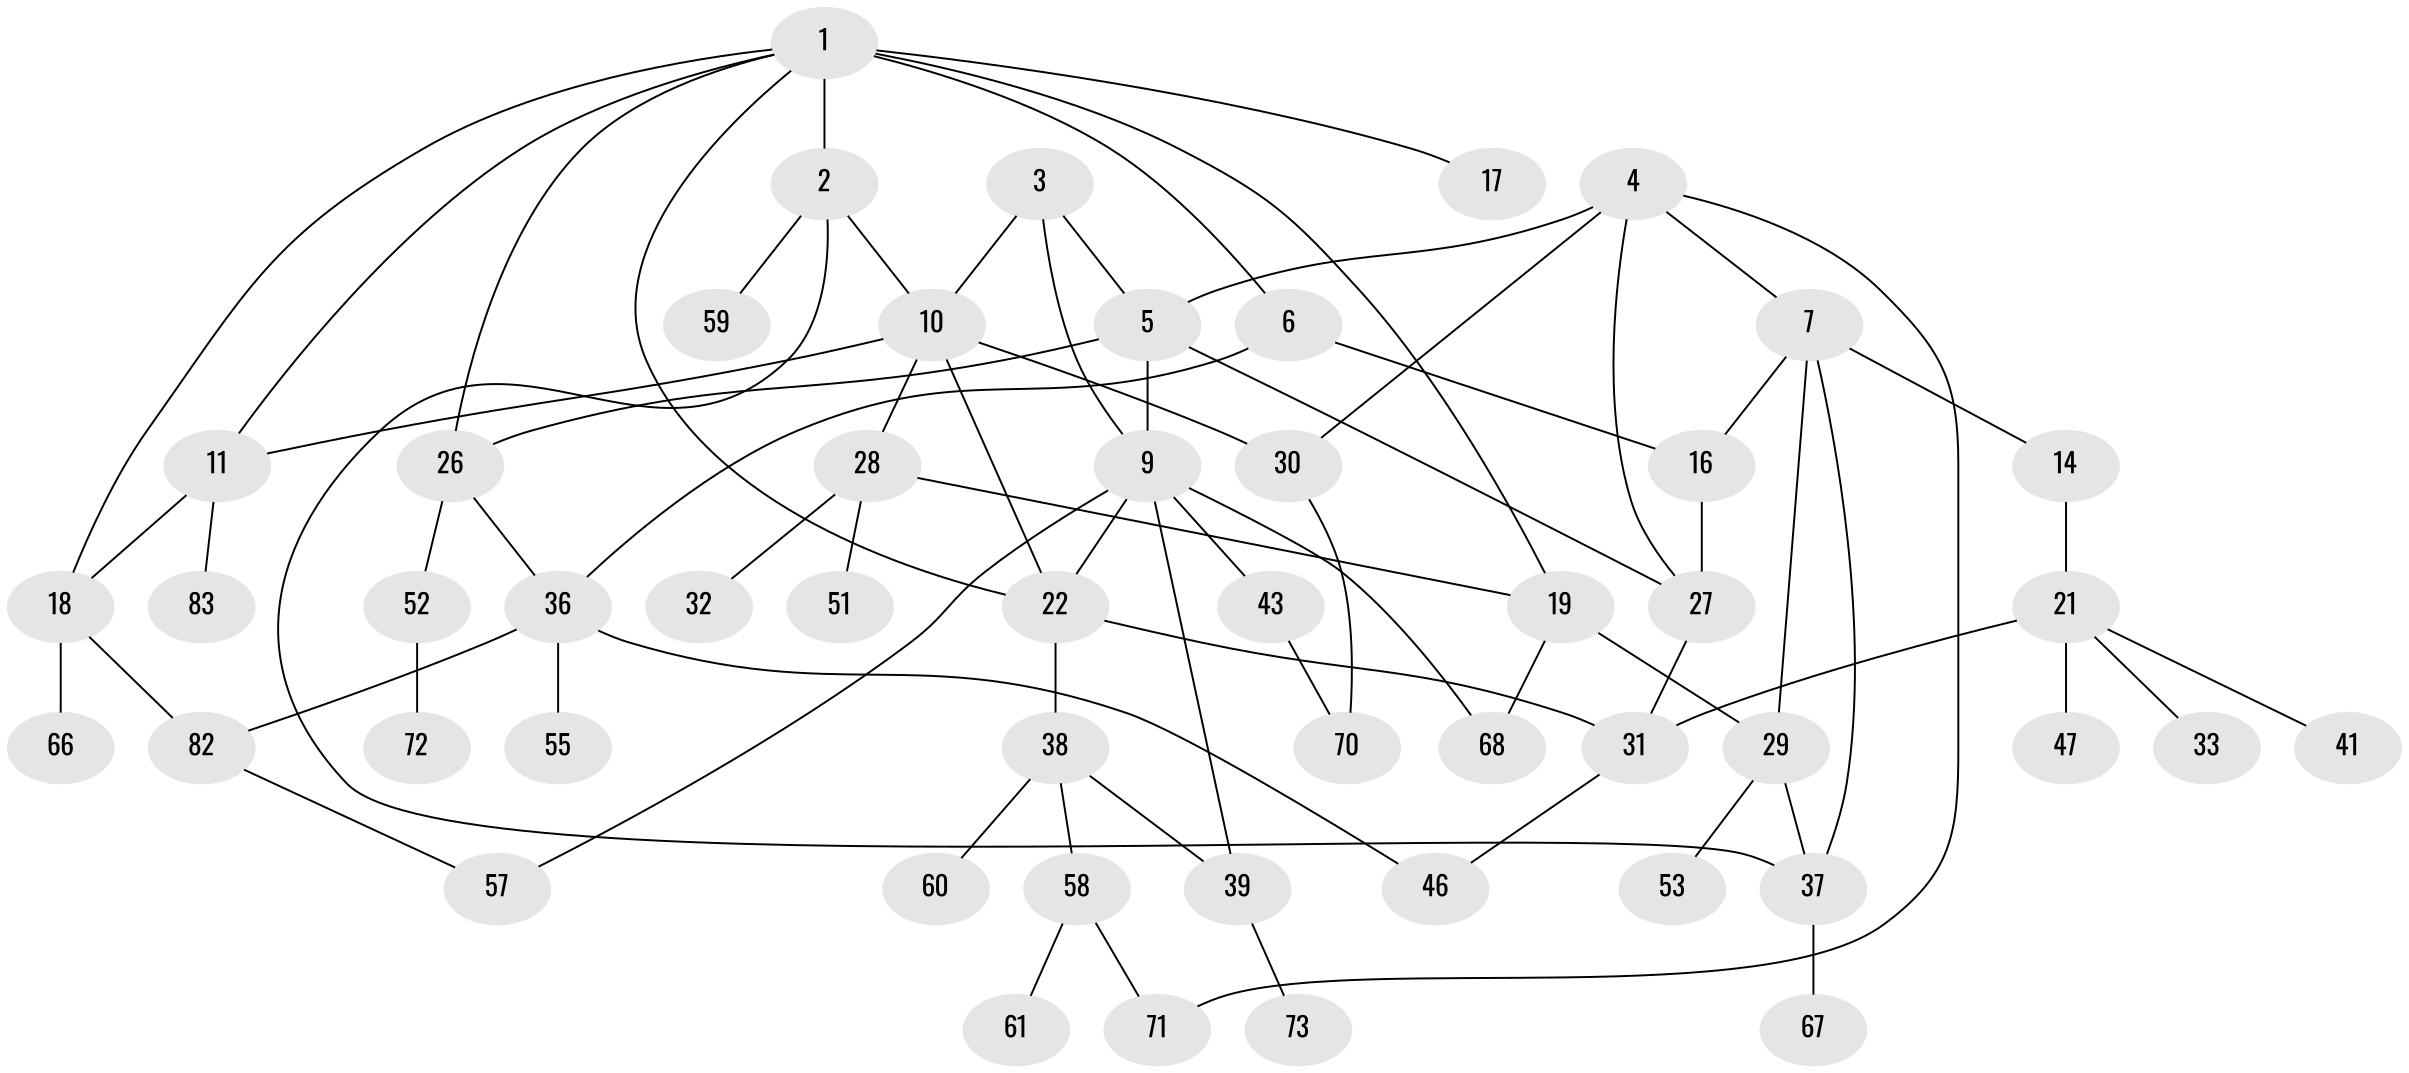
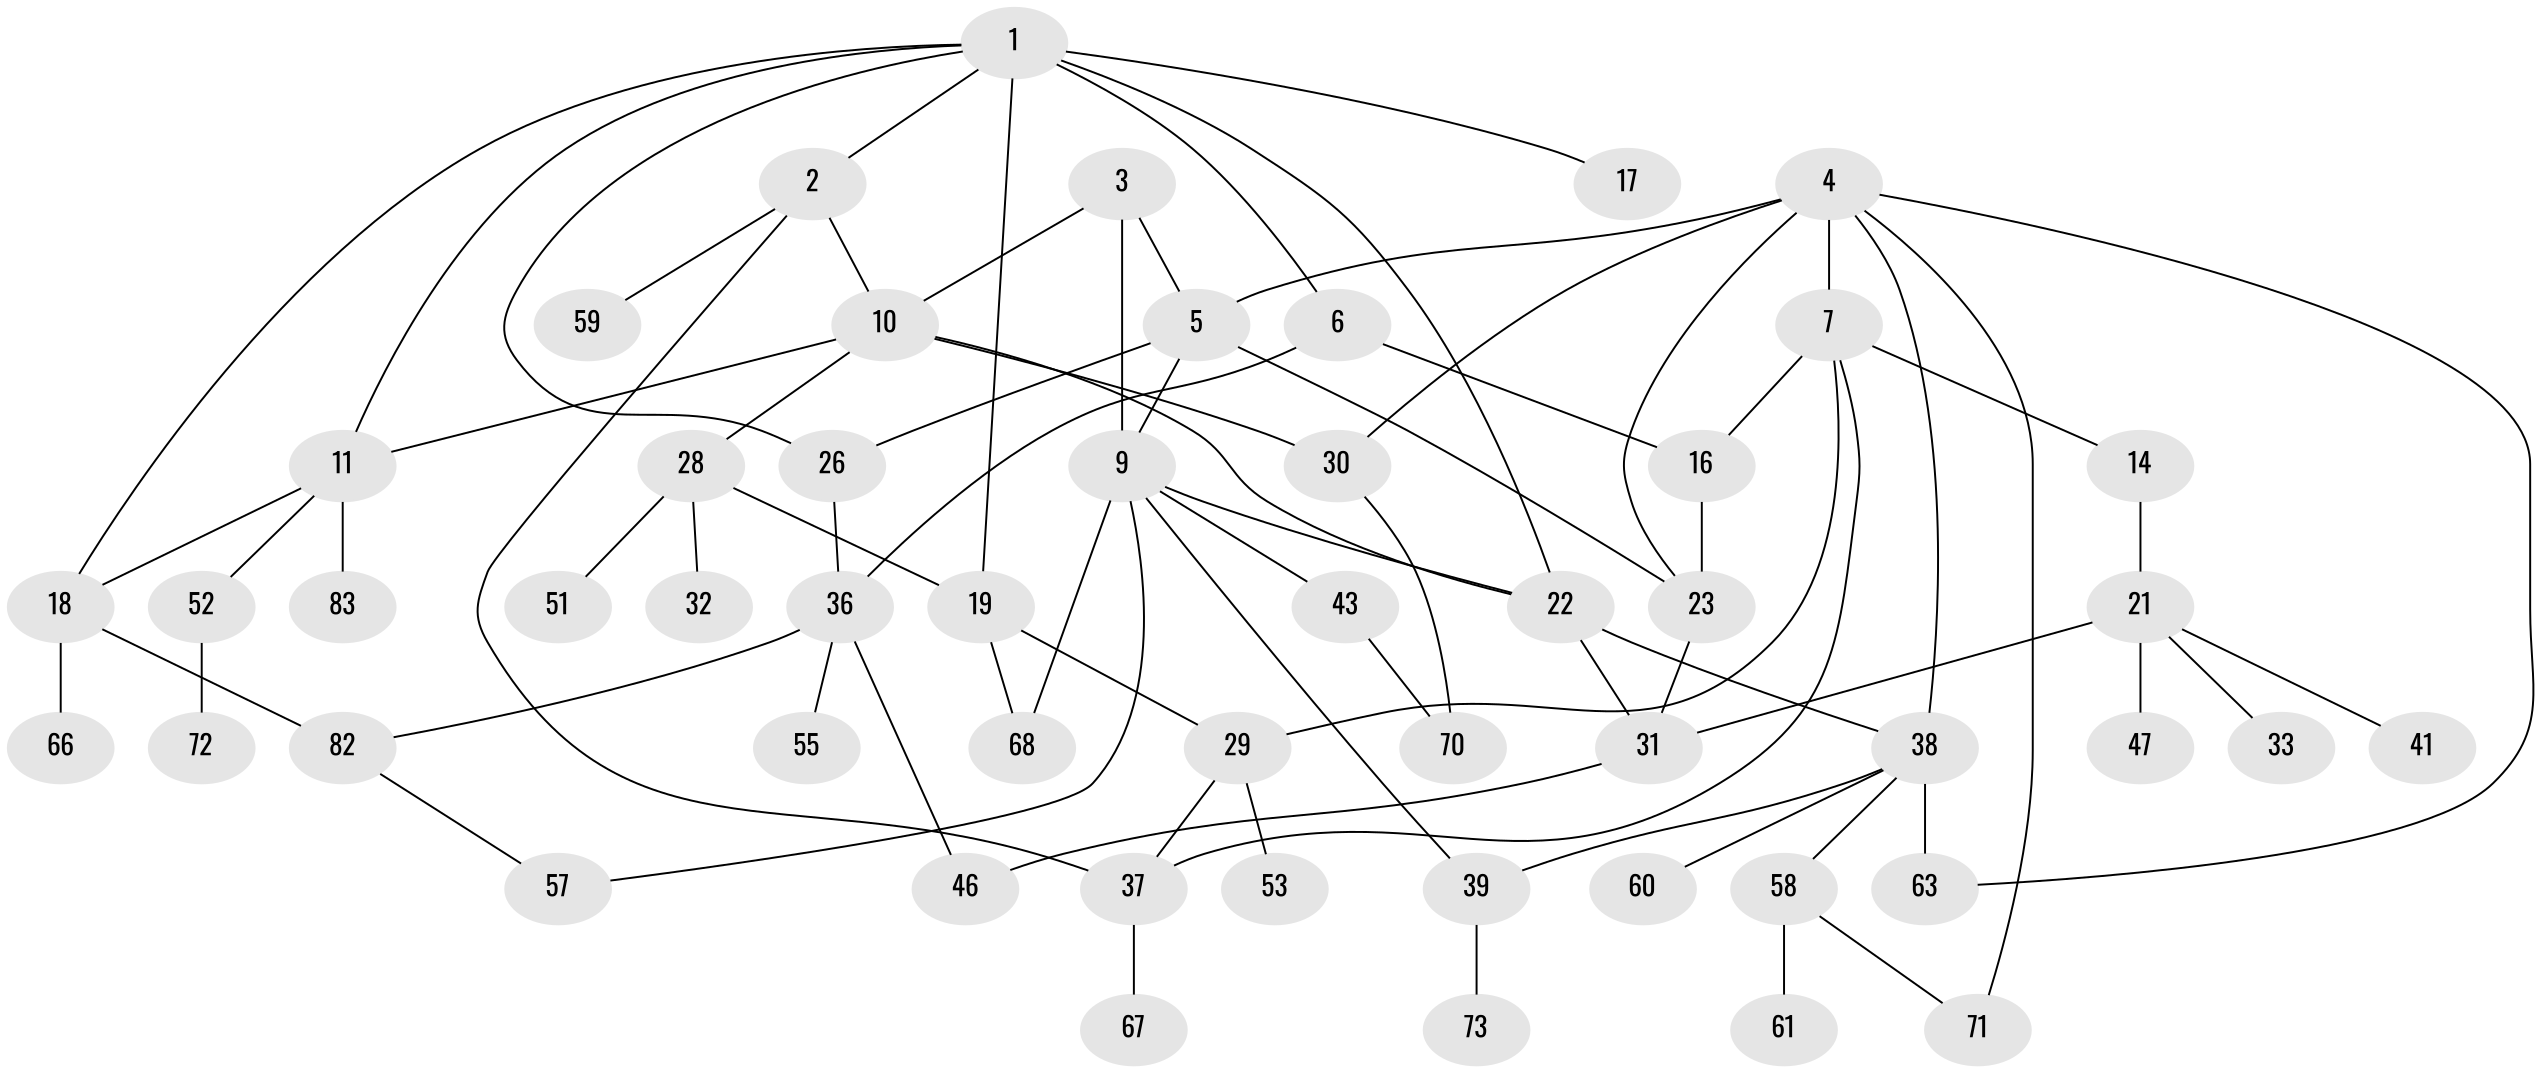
none -> (1933, 456)
(434, 536) -> (272, 536)
(1702, 607) -> (1702, 607)
none -> (1925, 889)
